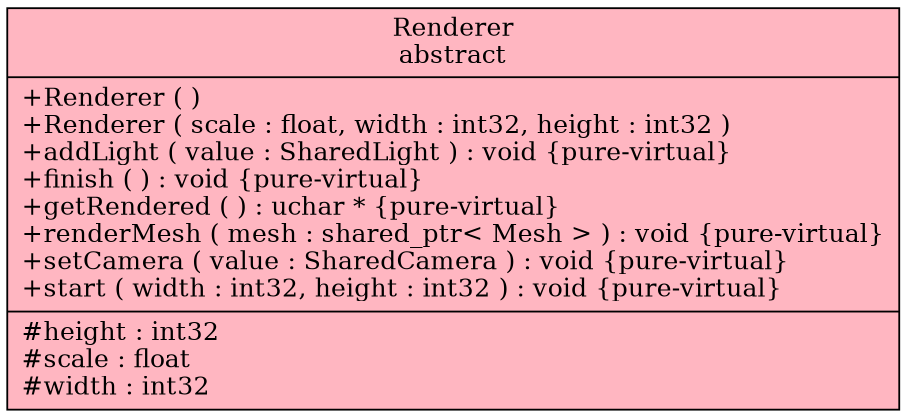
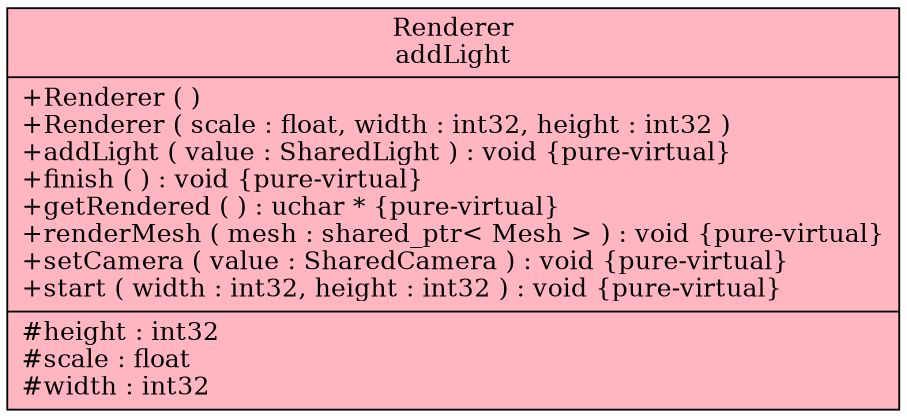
(453, 55) -> (453, 55)
